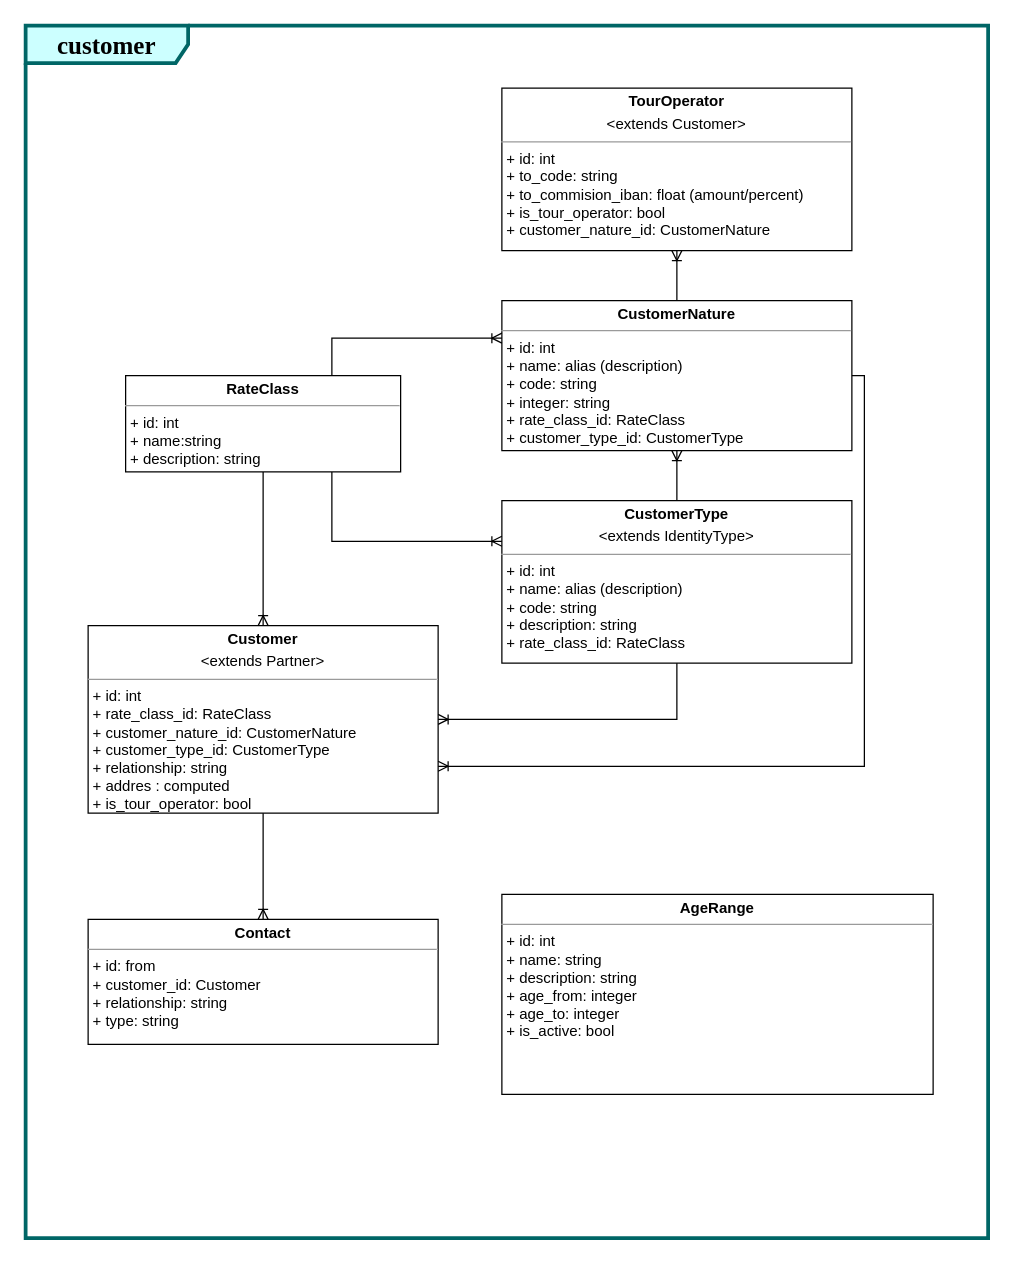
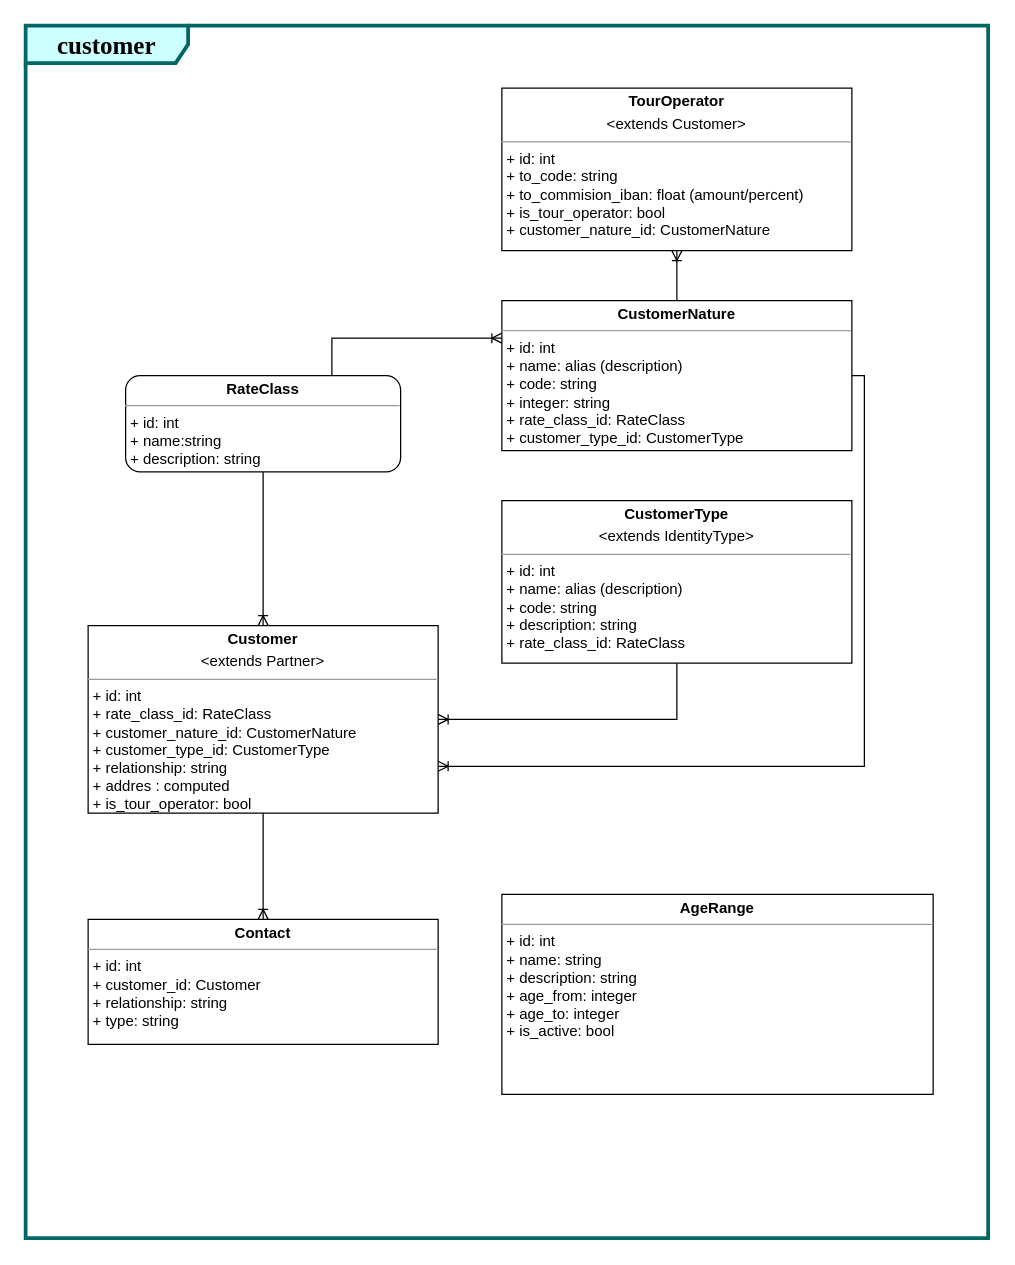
(263, 424) -> (263, 424)
(677, 476) -> none
(382, 541) -> none
(179, 964) -> (179, 964)
